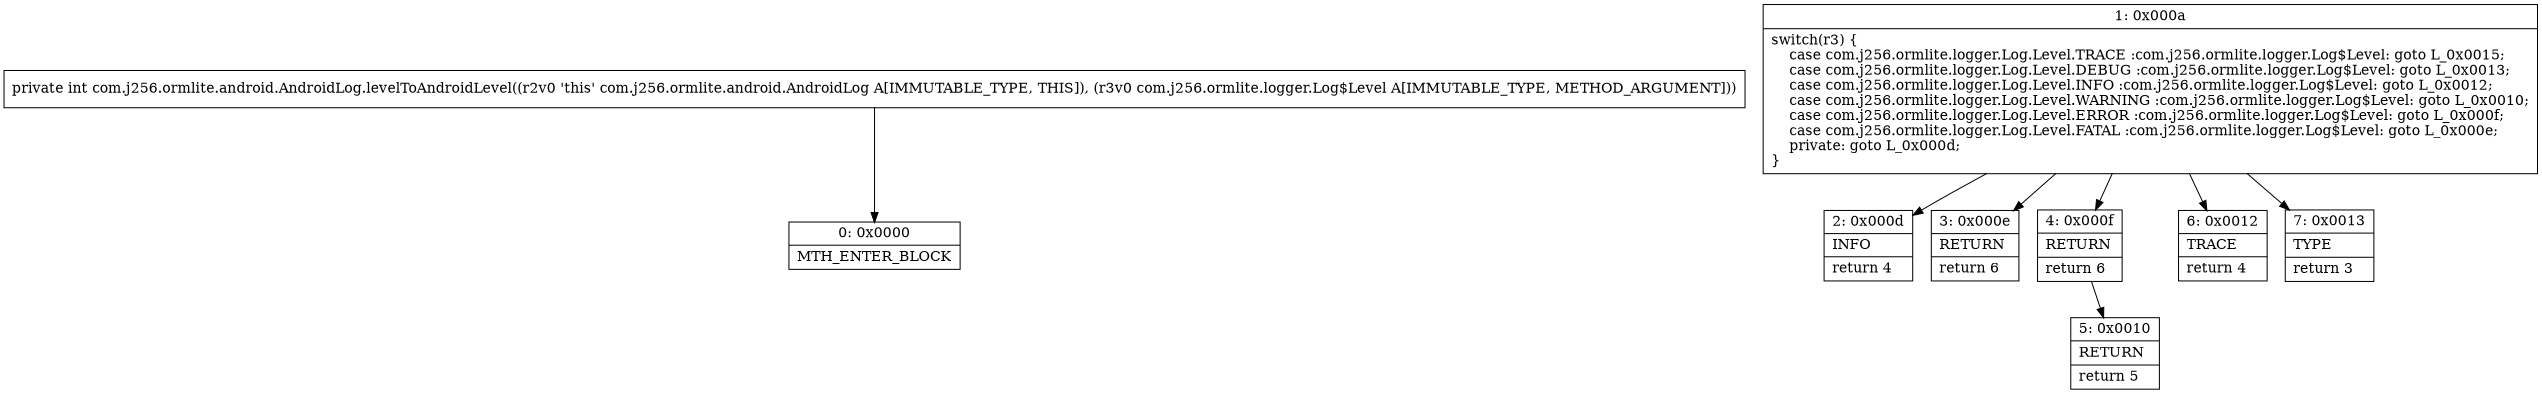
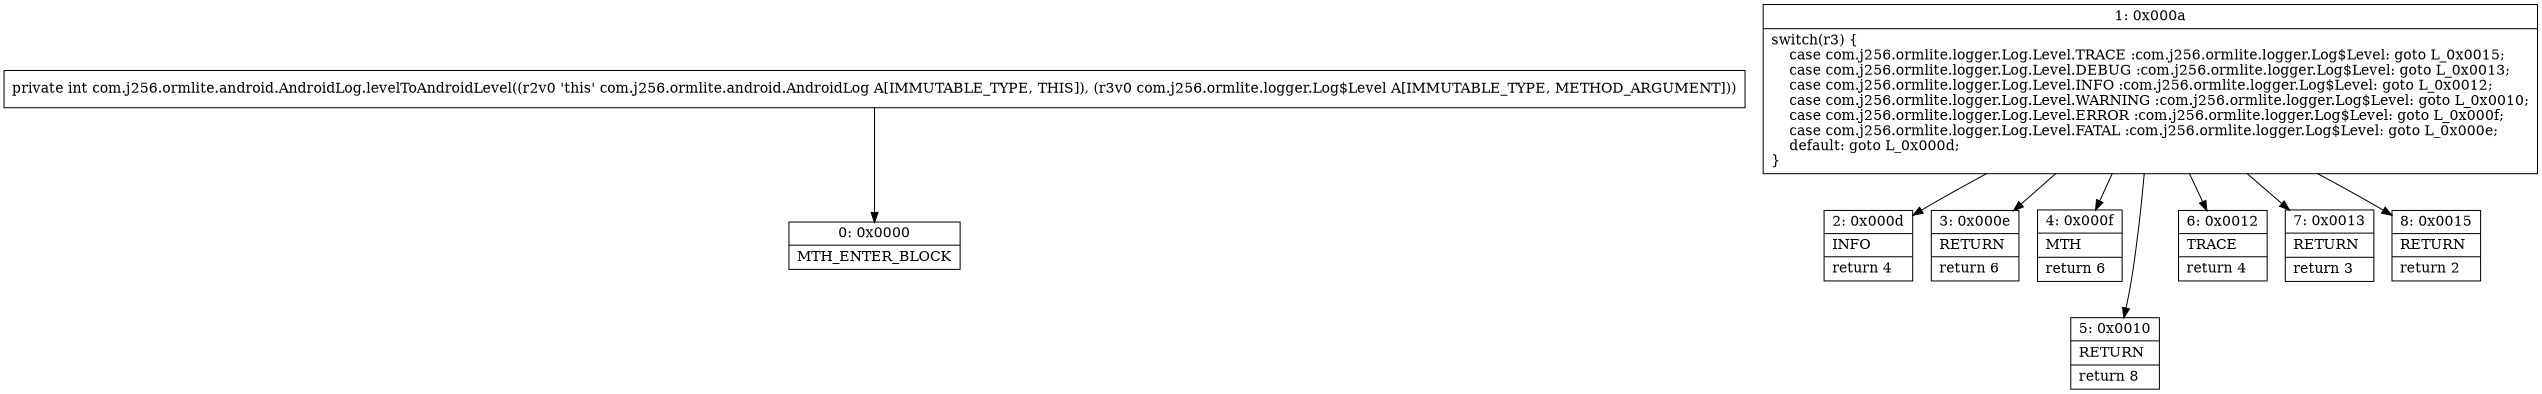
(1866, 146) -> (1865, 146)
(2078, 245) -> (2064, 245)
(2313, 245) -> (2326, 245)
none -> (2436, 246)
(2096, 295) -> (2137, 241)
(2109, 377) -> (2109, 377)
